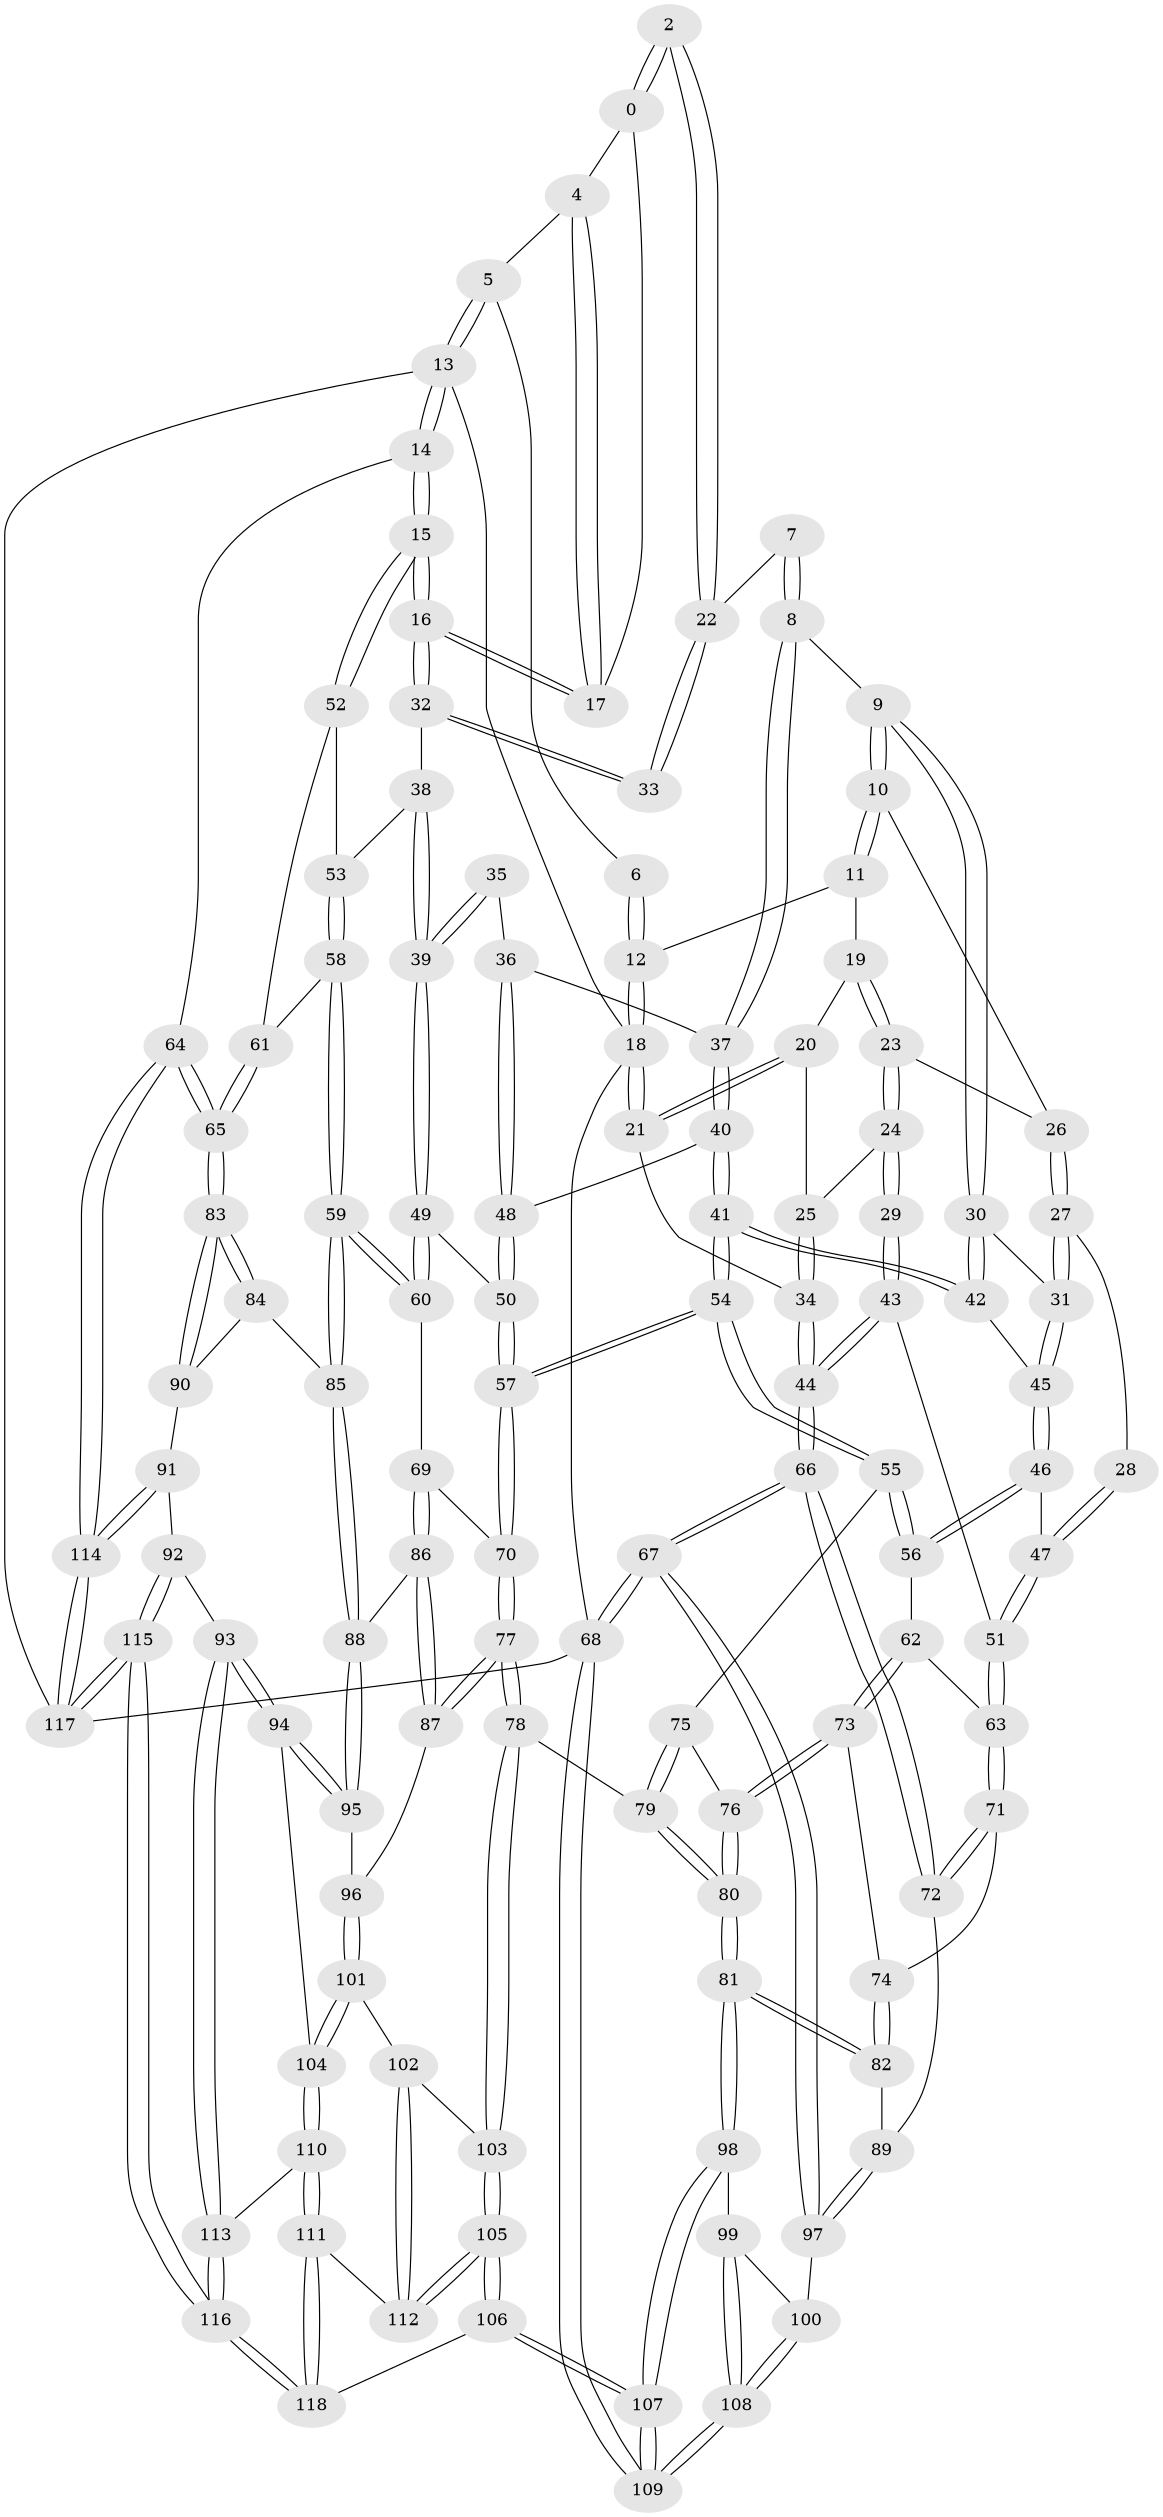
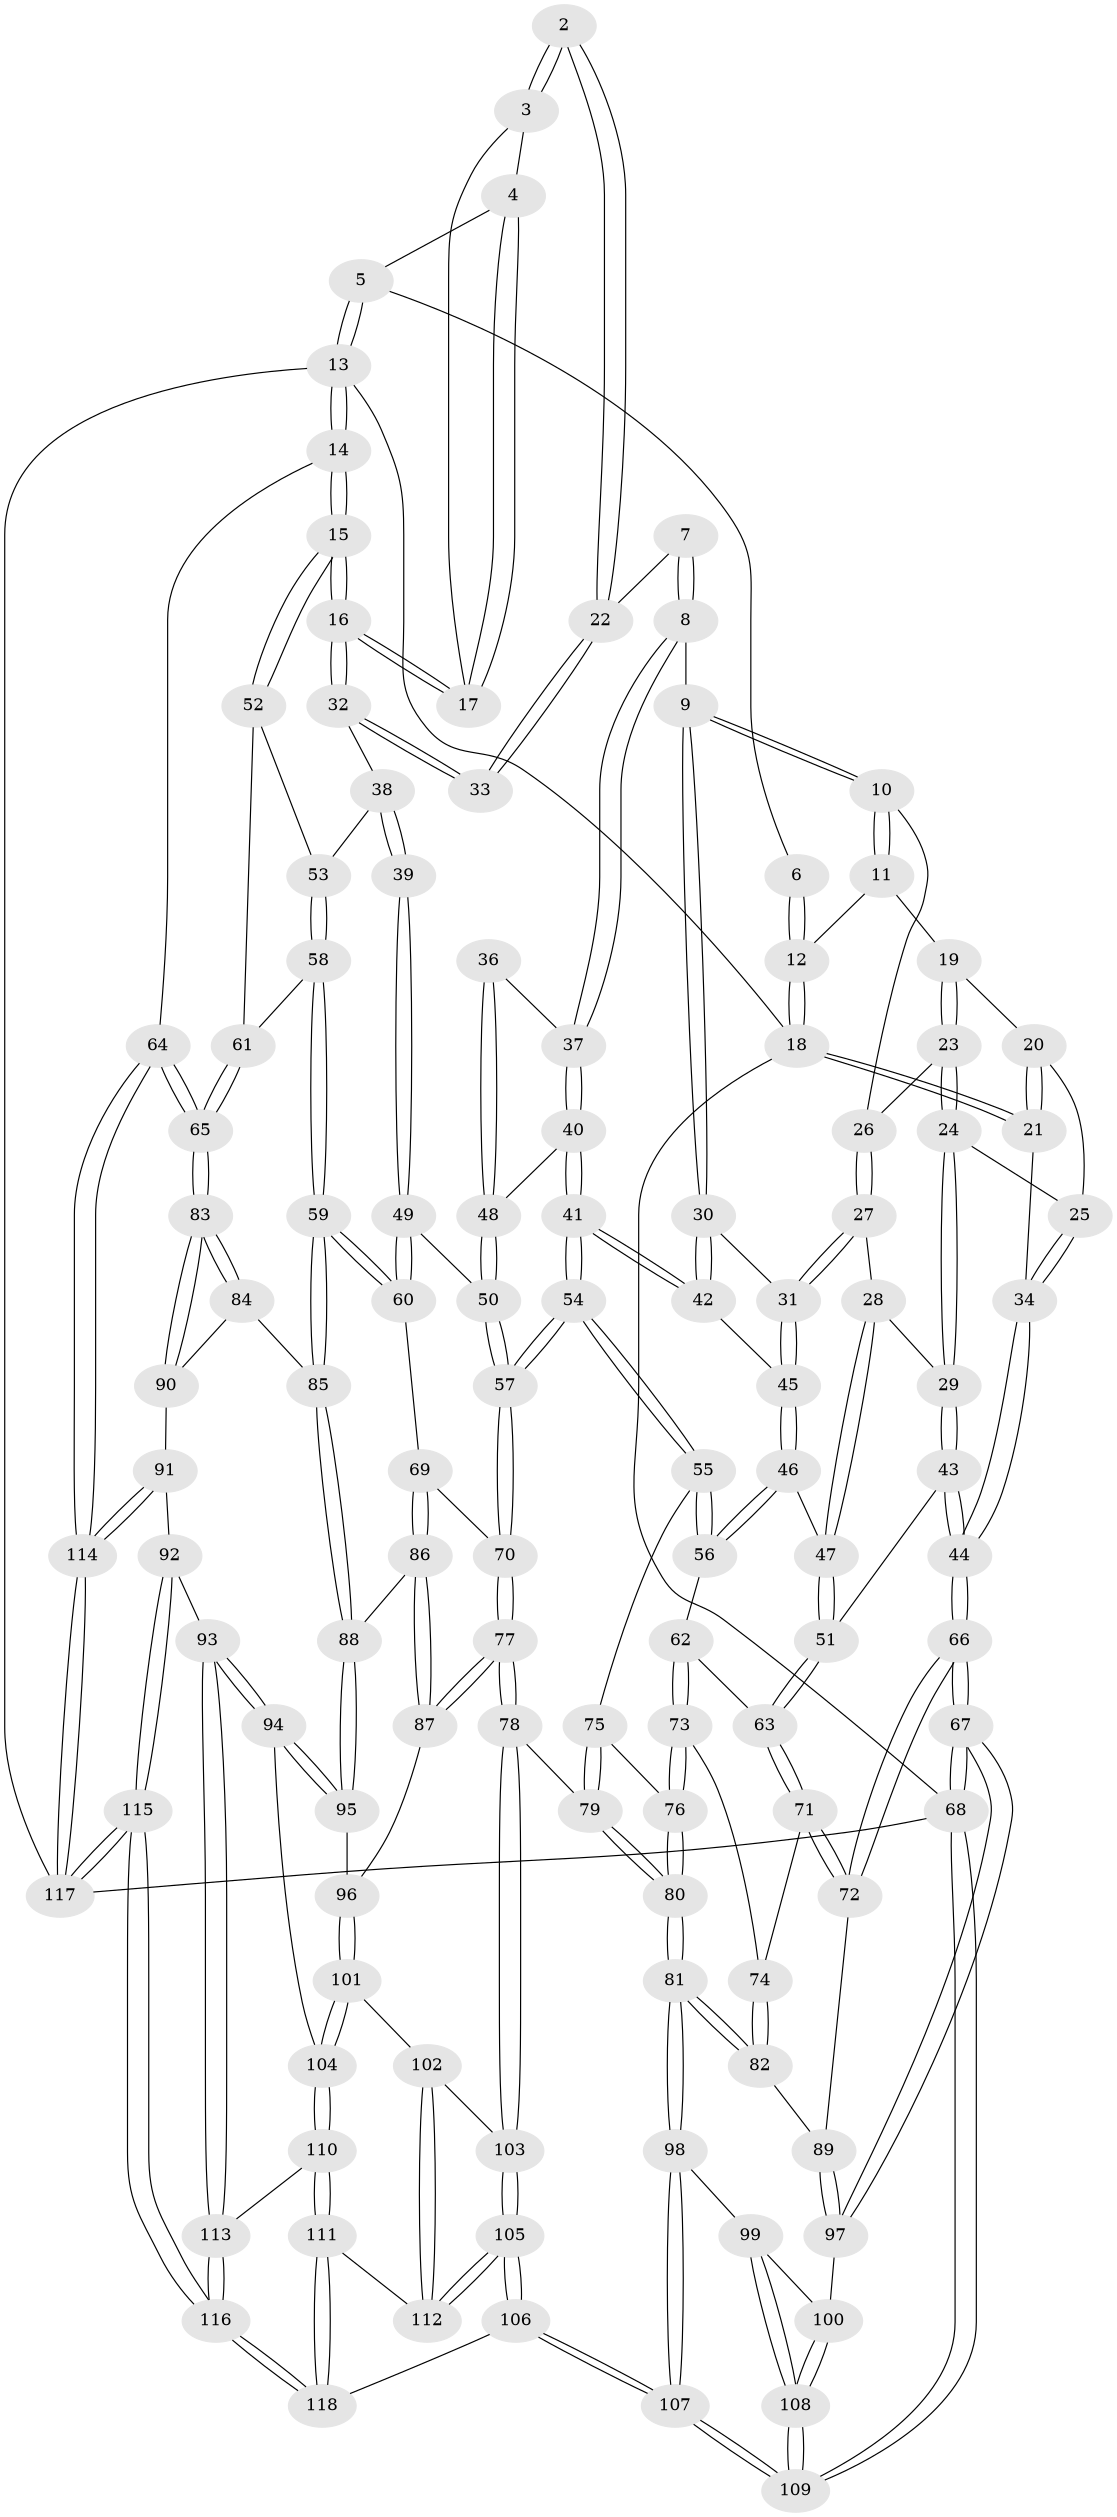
(632, 111) -> (527, 111)
(497, 876) -> none
none -> (911, 1343)
